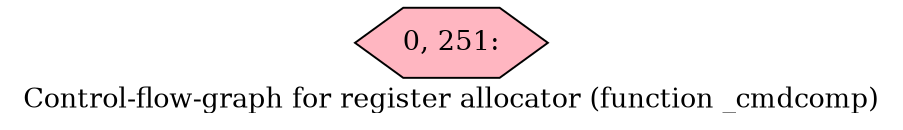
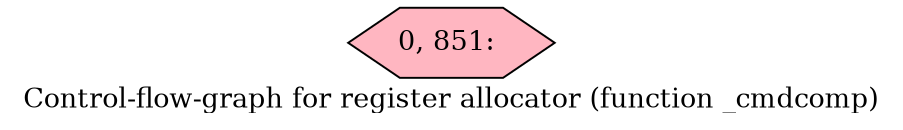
(451, 43) -> (451, 43)
